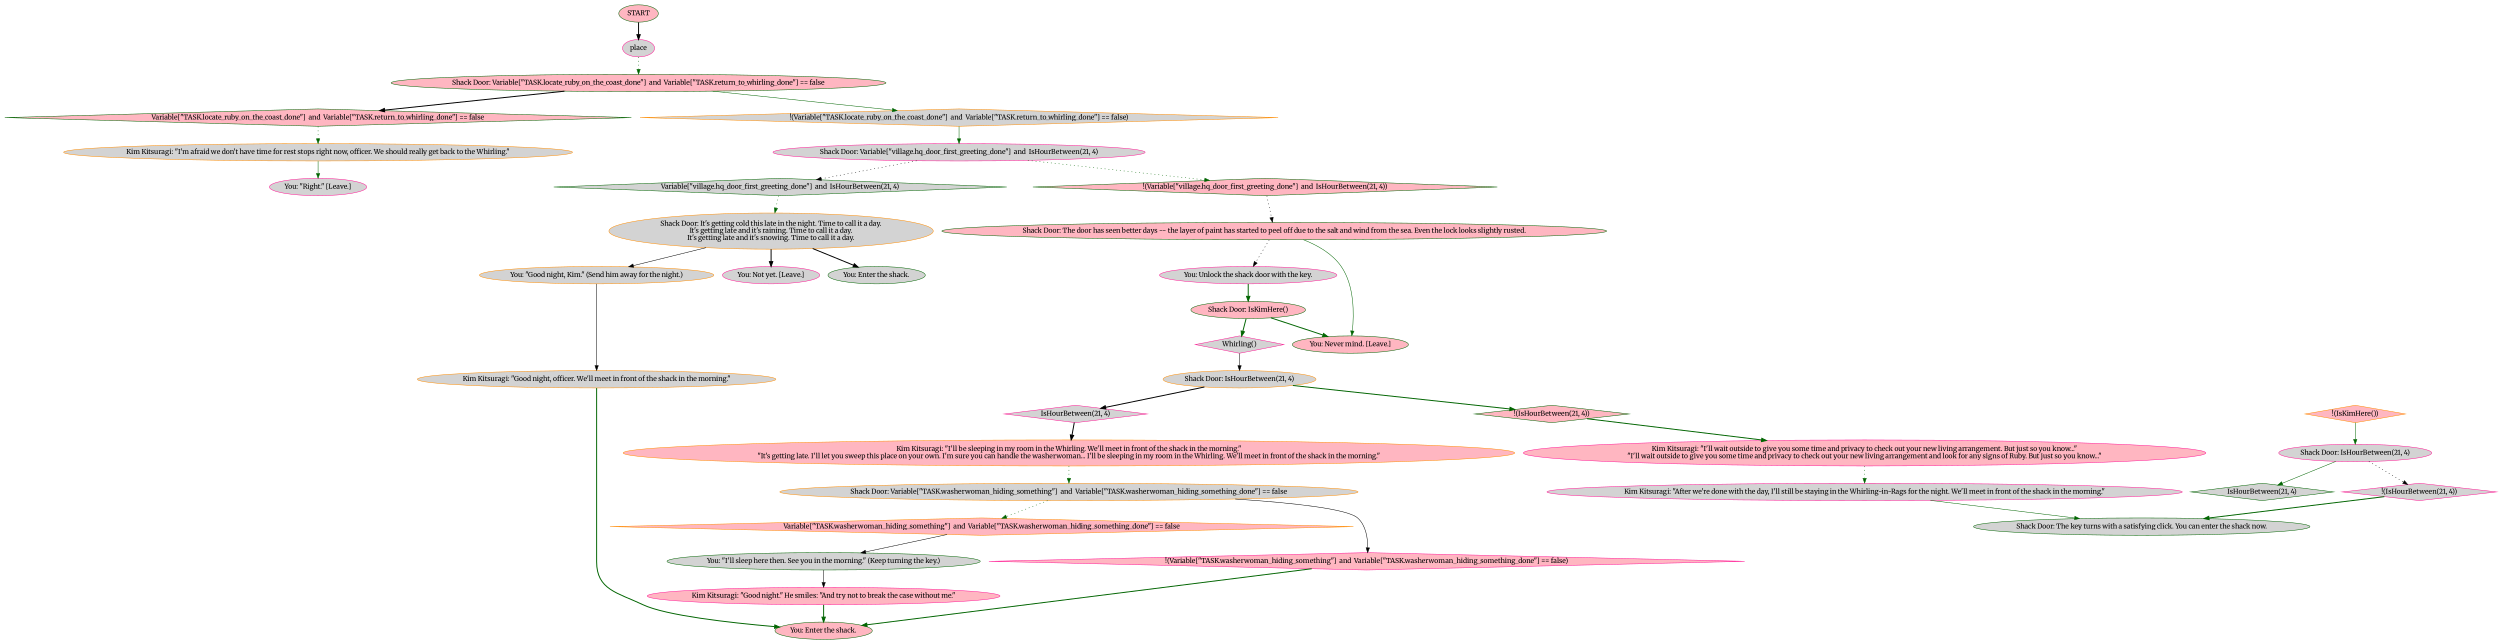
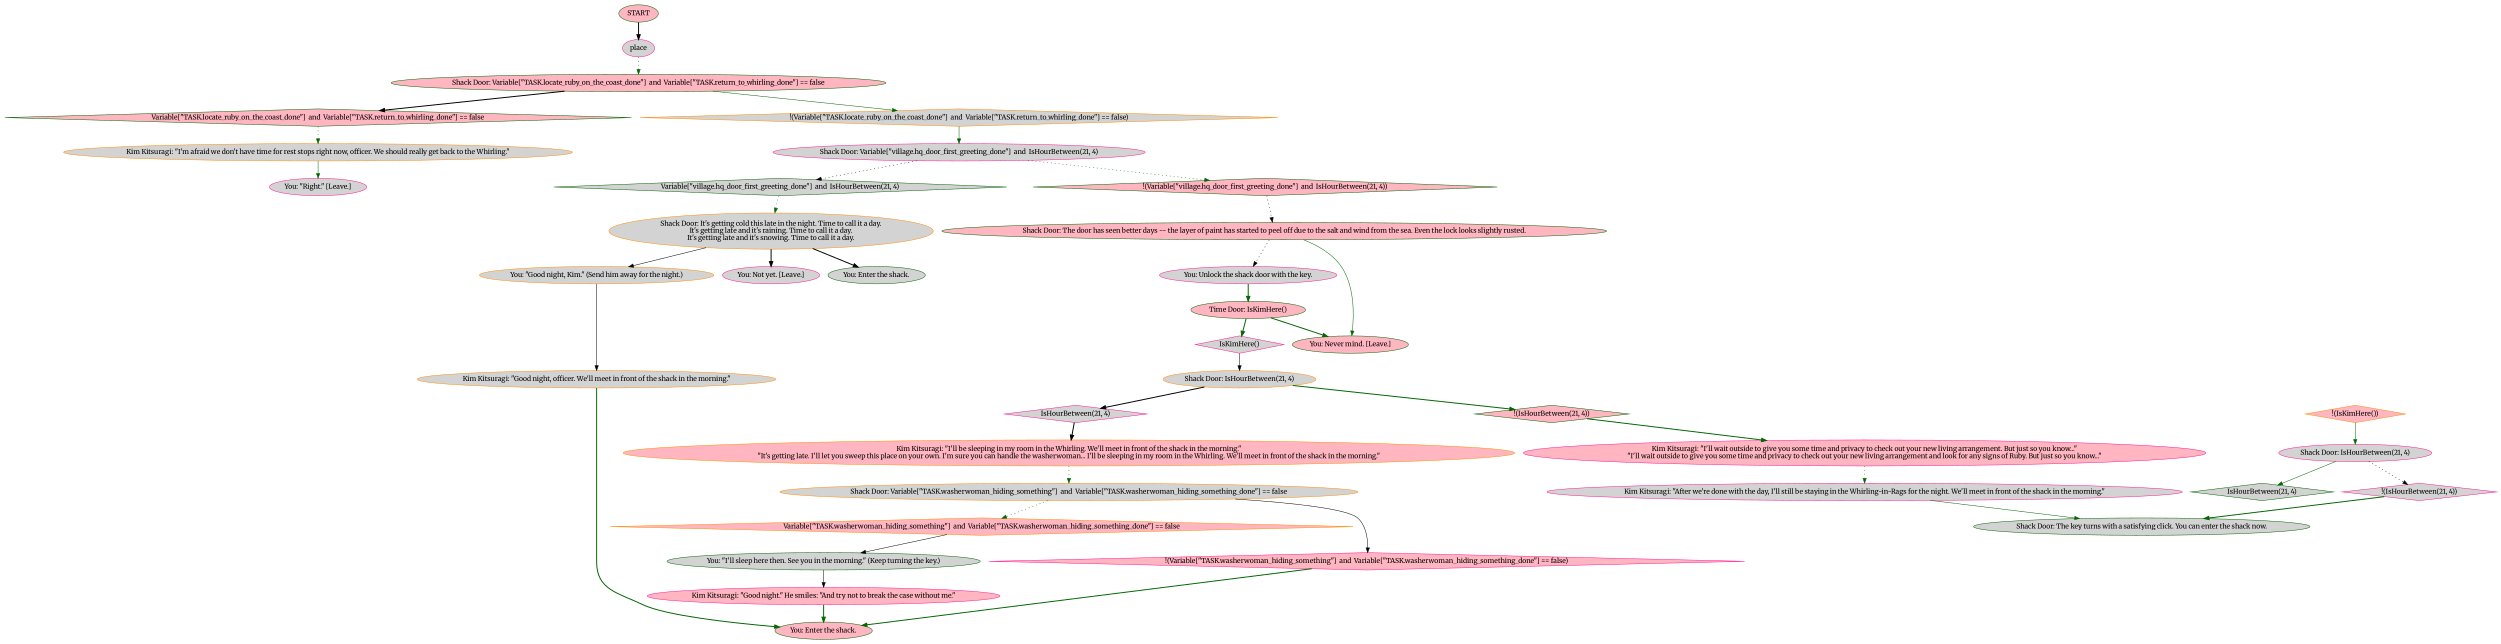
(1248, 310) -> (1248, 310)
(1240, 345) -> (1240, 345)
